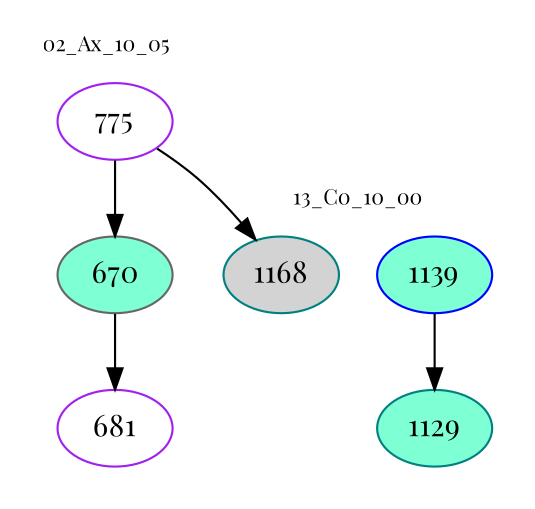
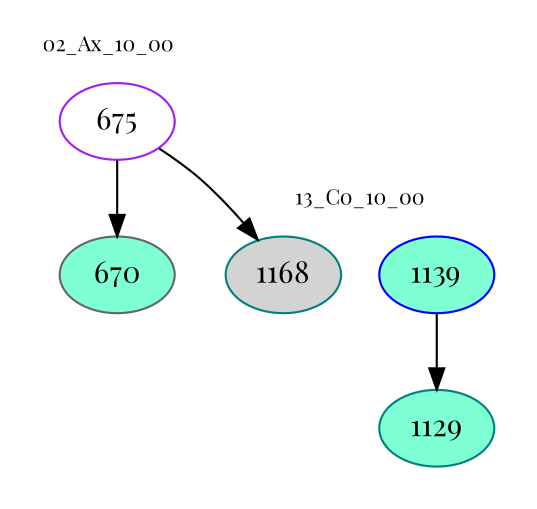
(108, 46) -> (109, 46)
(115, 121) -> (117, 121)
(115, 428) -> none
